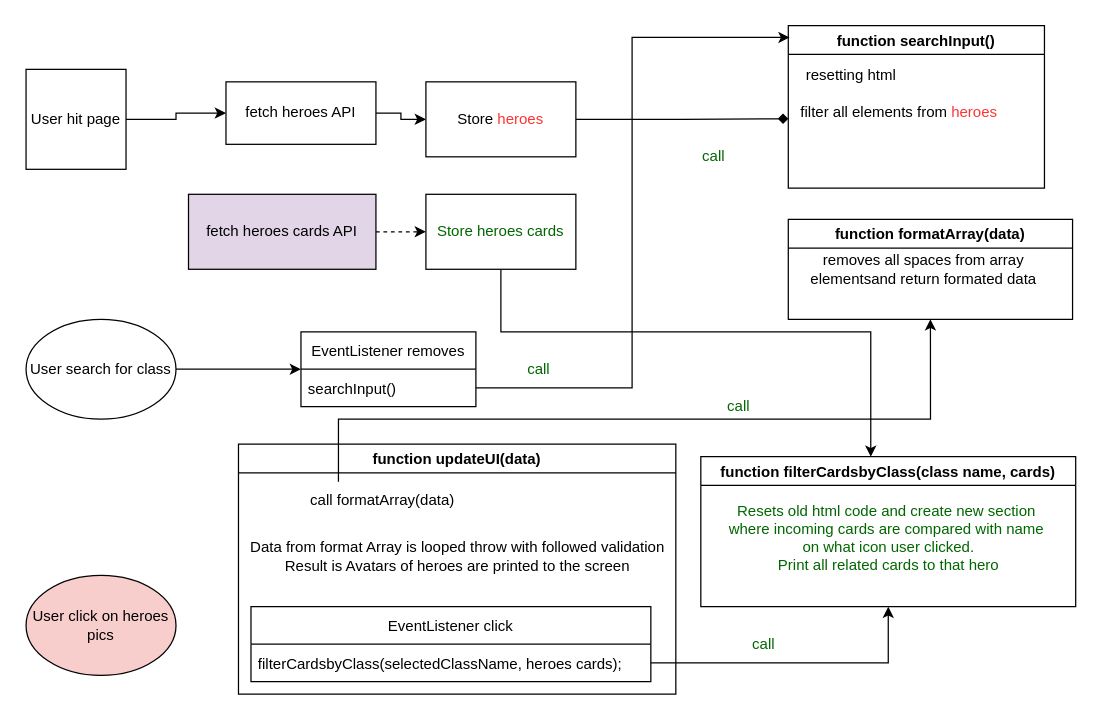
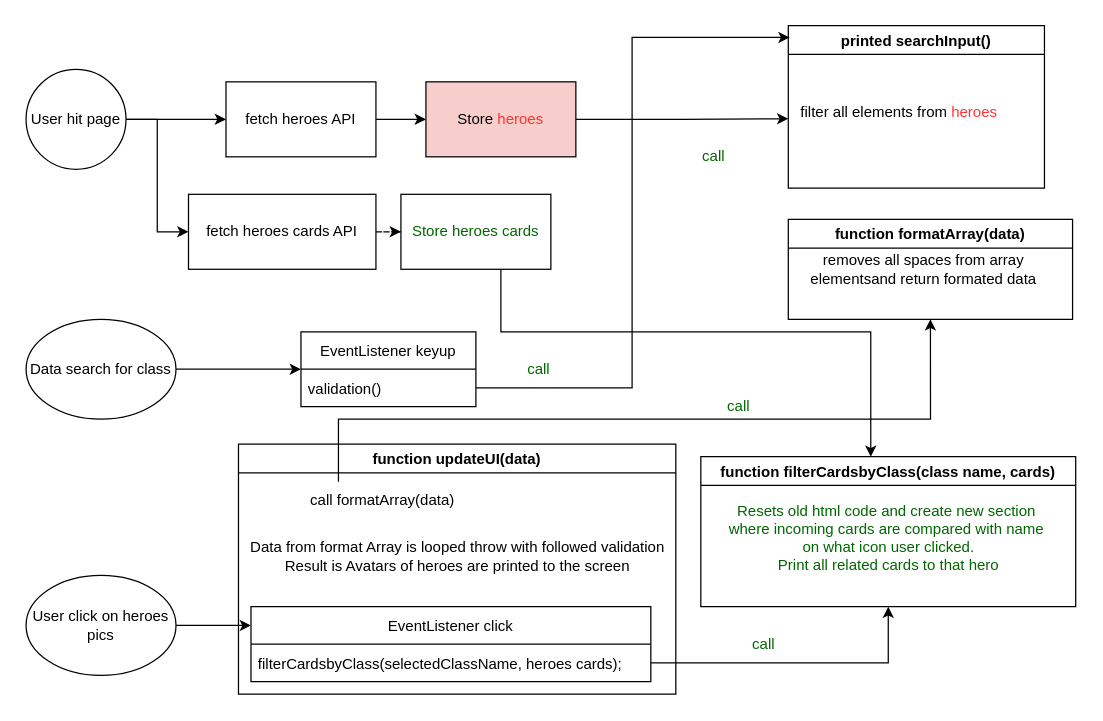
(916, 41) -> (916, 41)
(851, 76) -> none
(301, 113) -> (301, 119)
(76, 119) -> (76, 119)
(501, 119) -> (501, 119)
(777, 119) -> (778, 119)
none -> (157, 189)
(282, 232) -> (282, 232)
(501, 232) -> (476, 232)
(388, 351) -> (388, 351)
(101, 369) -> (101, 369)
(362, 389) -> (352, 389)
(101, 626) -> (101, 626)
none -> (209, 626)
